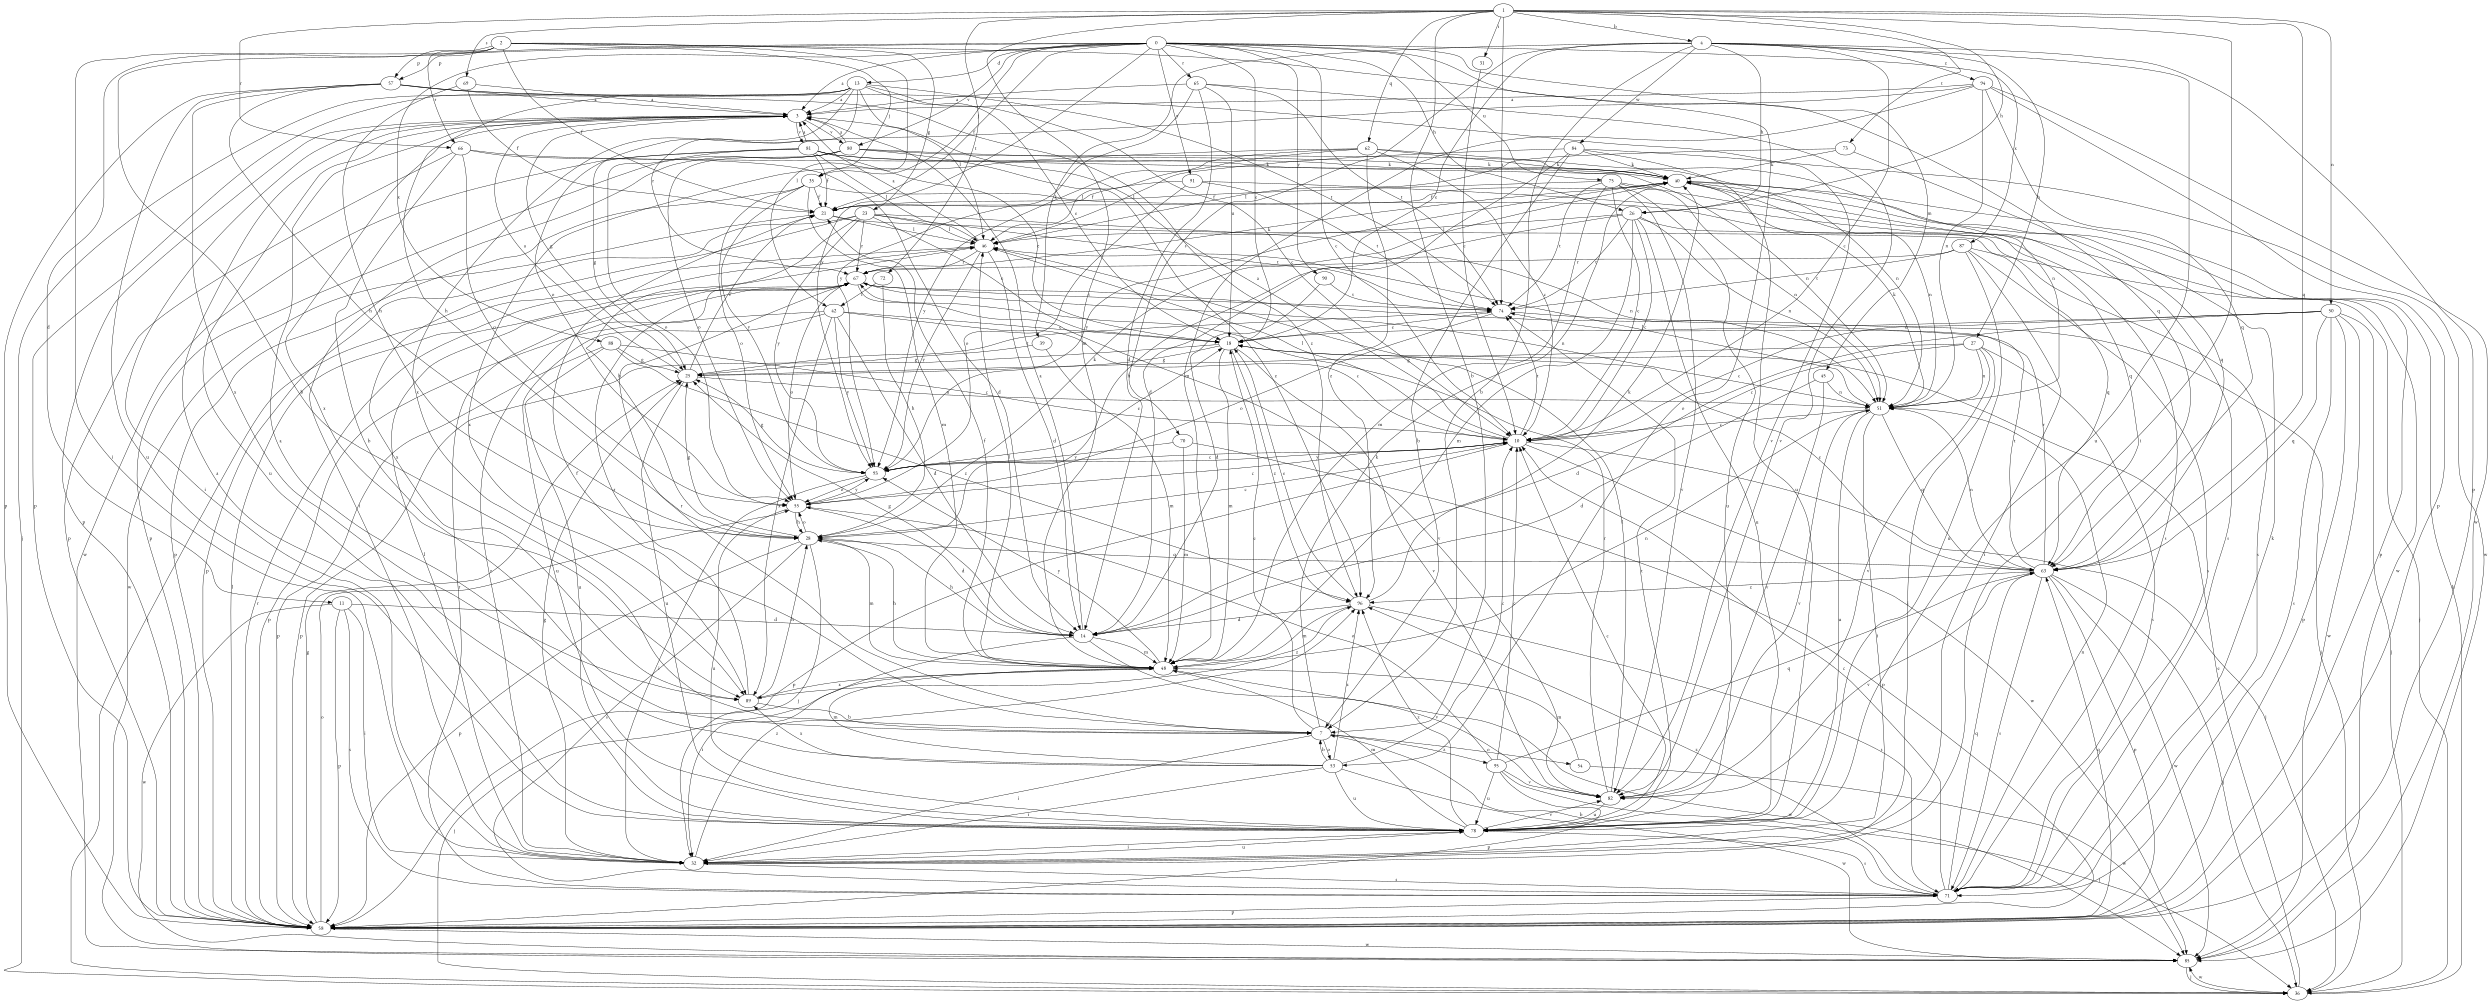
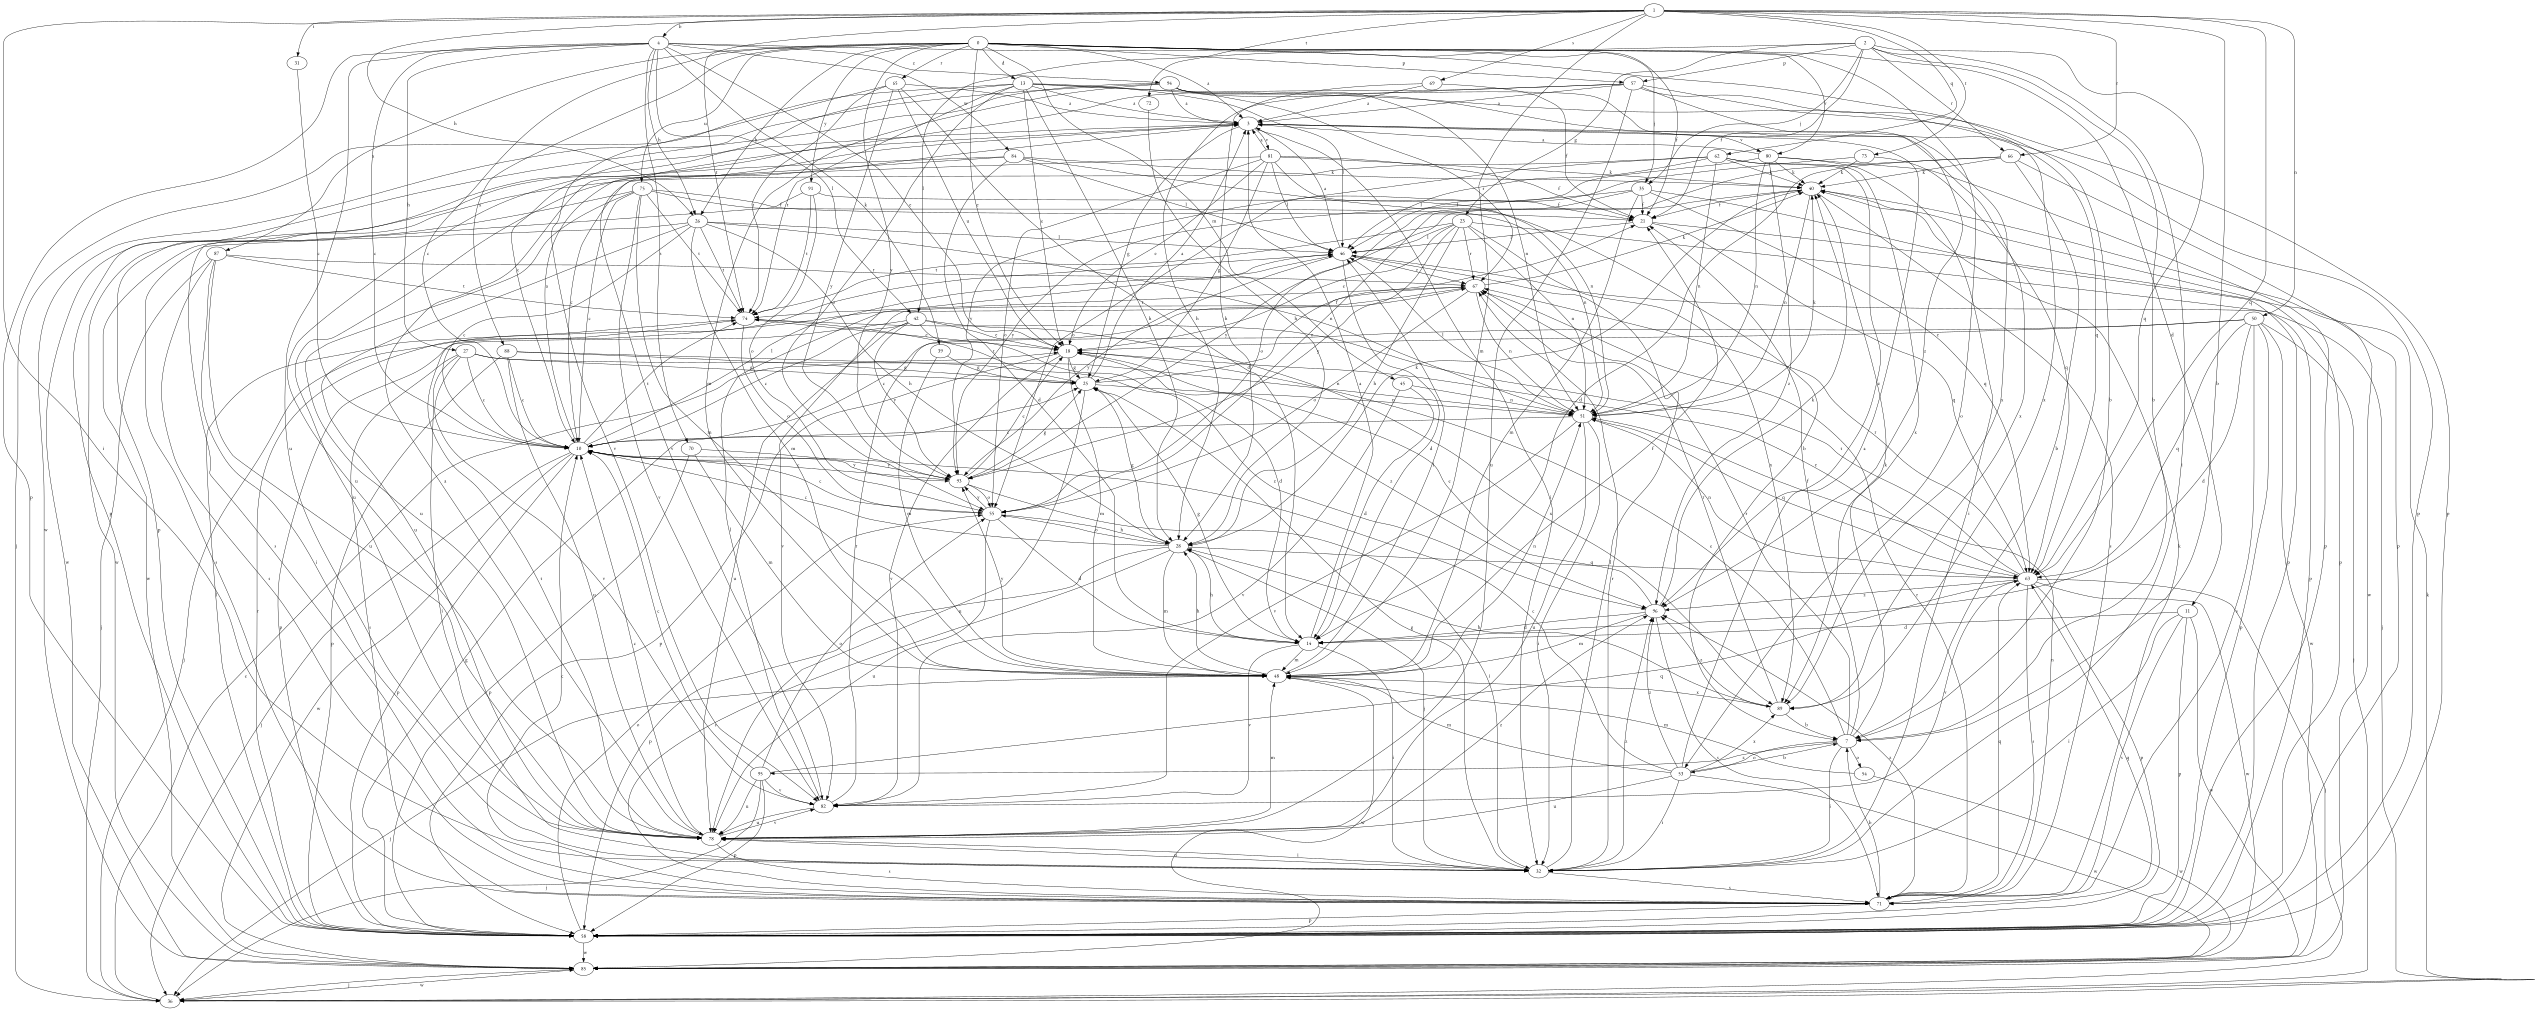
(1324, 278) -> none
(859, 294) -> (774, 151)
